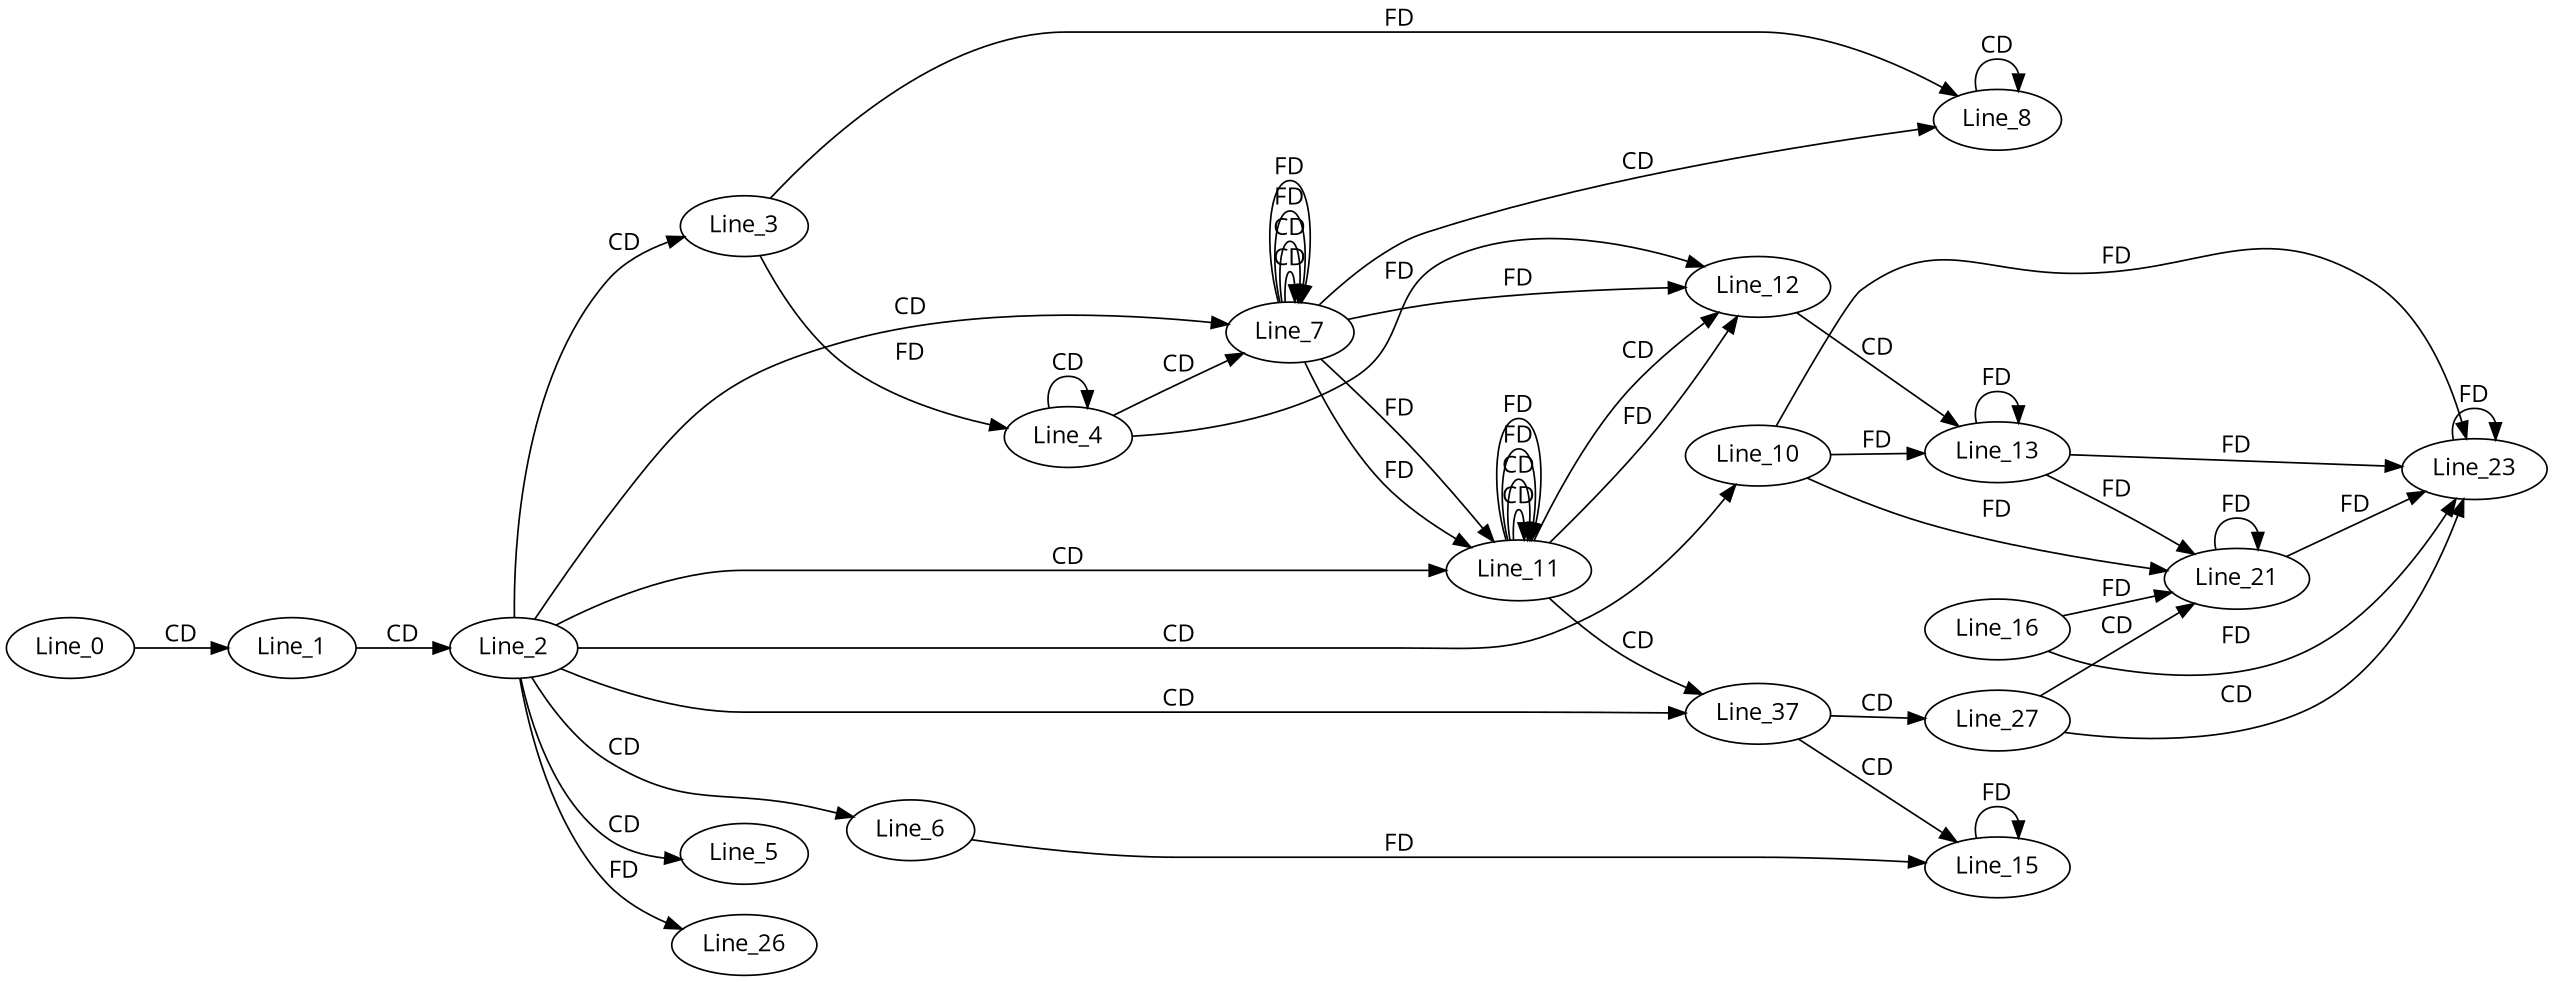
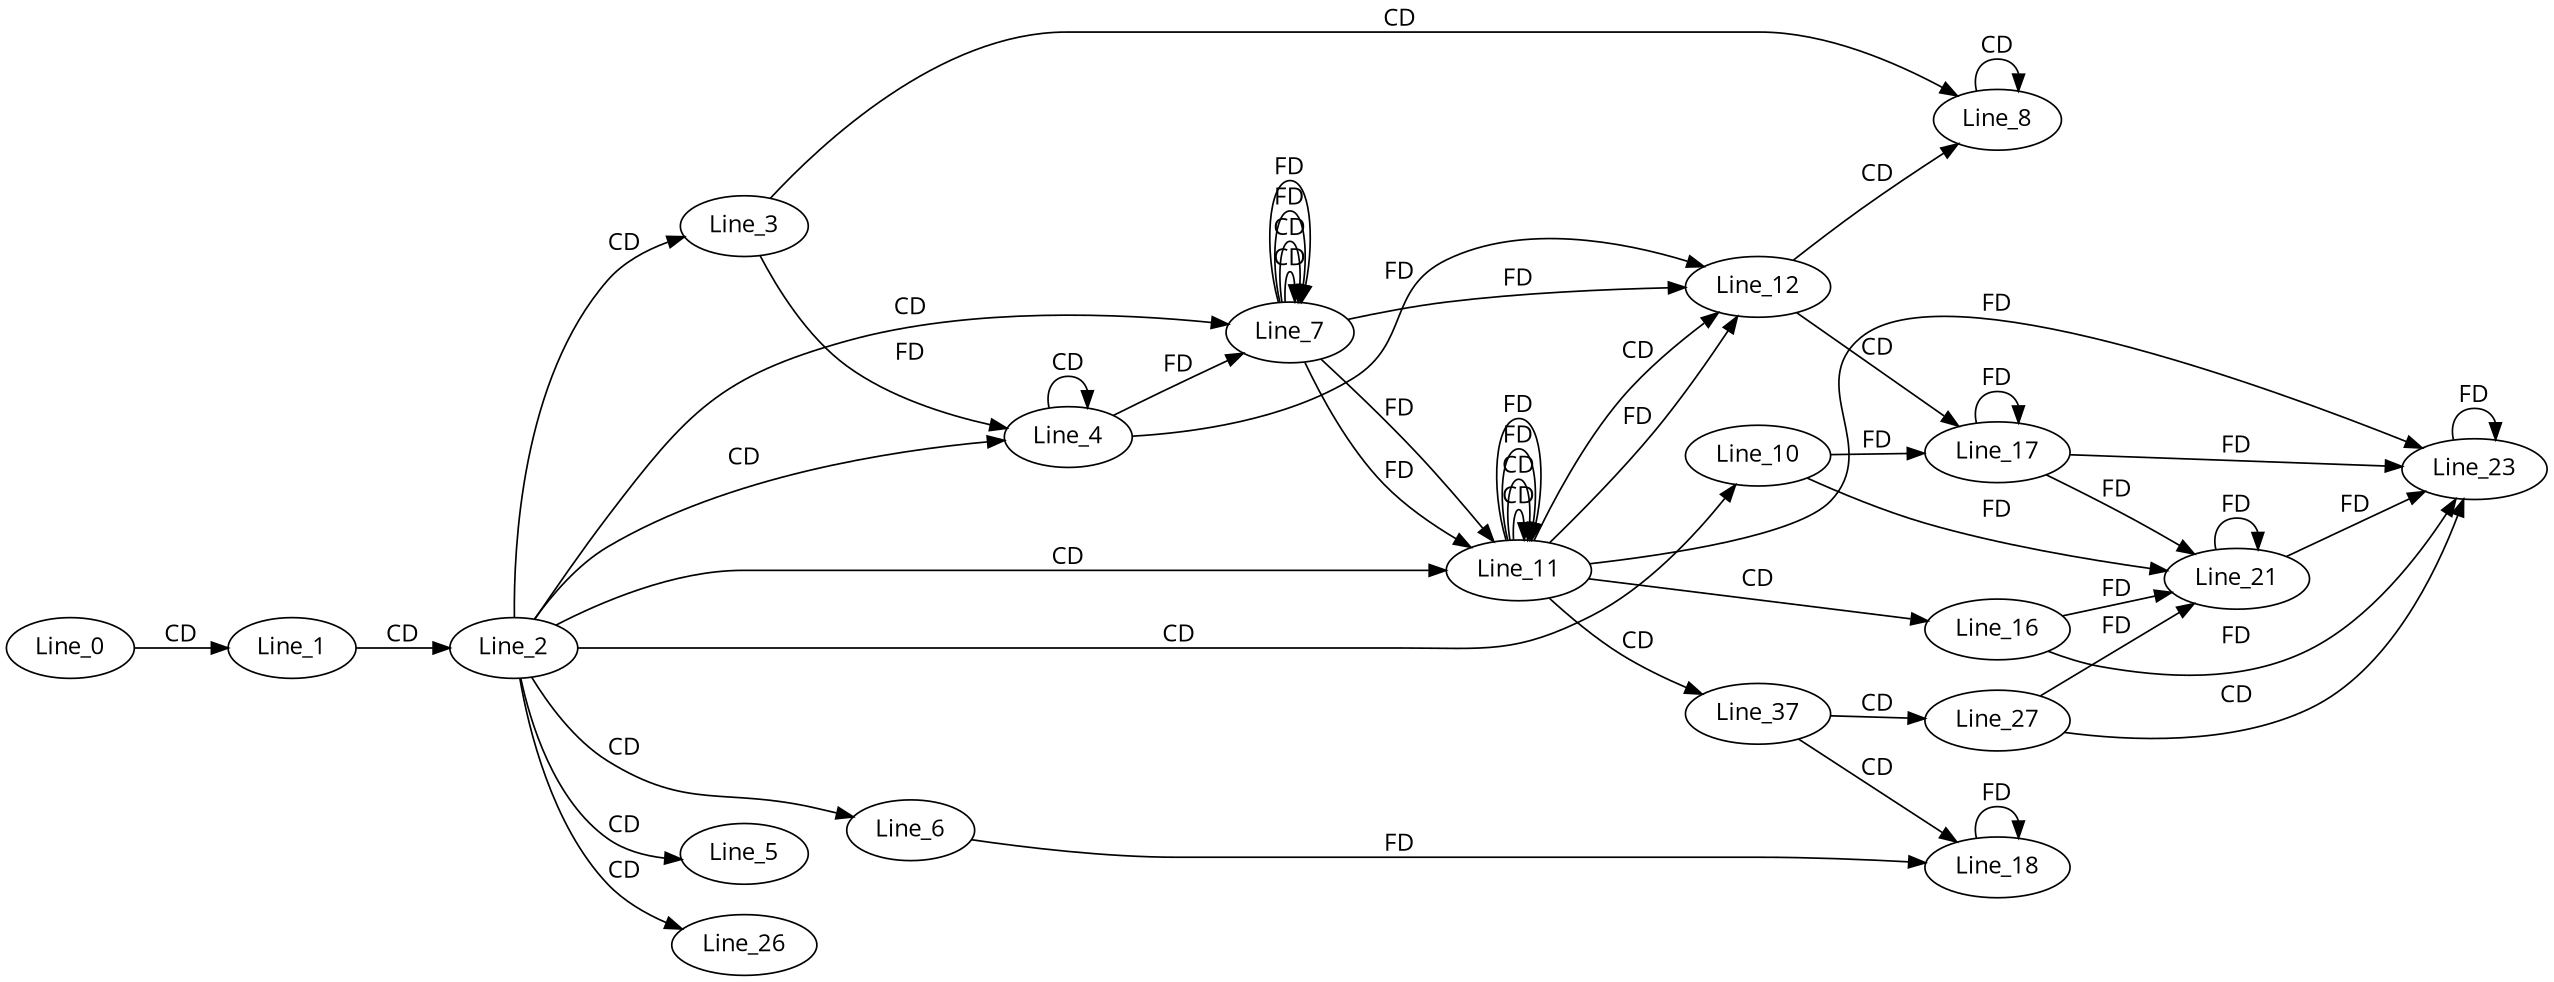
(1400, 19) -> (1400, 19)
(1606, 184) -> (1867, 205)
(2122, 271) -> (1928, 319)
(1179, 365) -> (1179, 365)
(1997, 452) -> (1997, 452)
none -> (1750, 599)
(2117, 627) -> (2117, 627)
(1111, 712) -> (742, 489)
(1997, 867) -> (1997, 867)
(625, 872) -> (625, 872)
